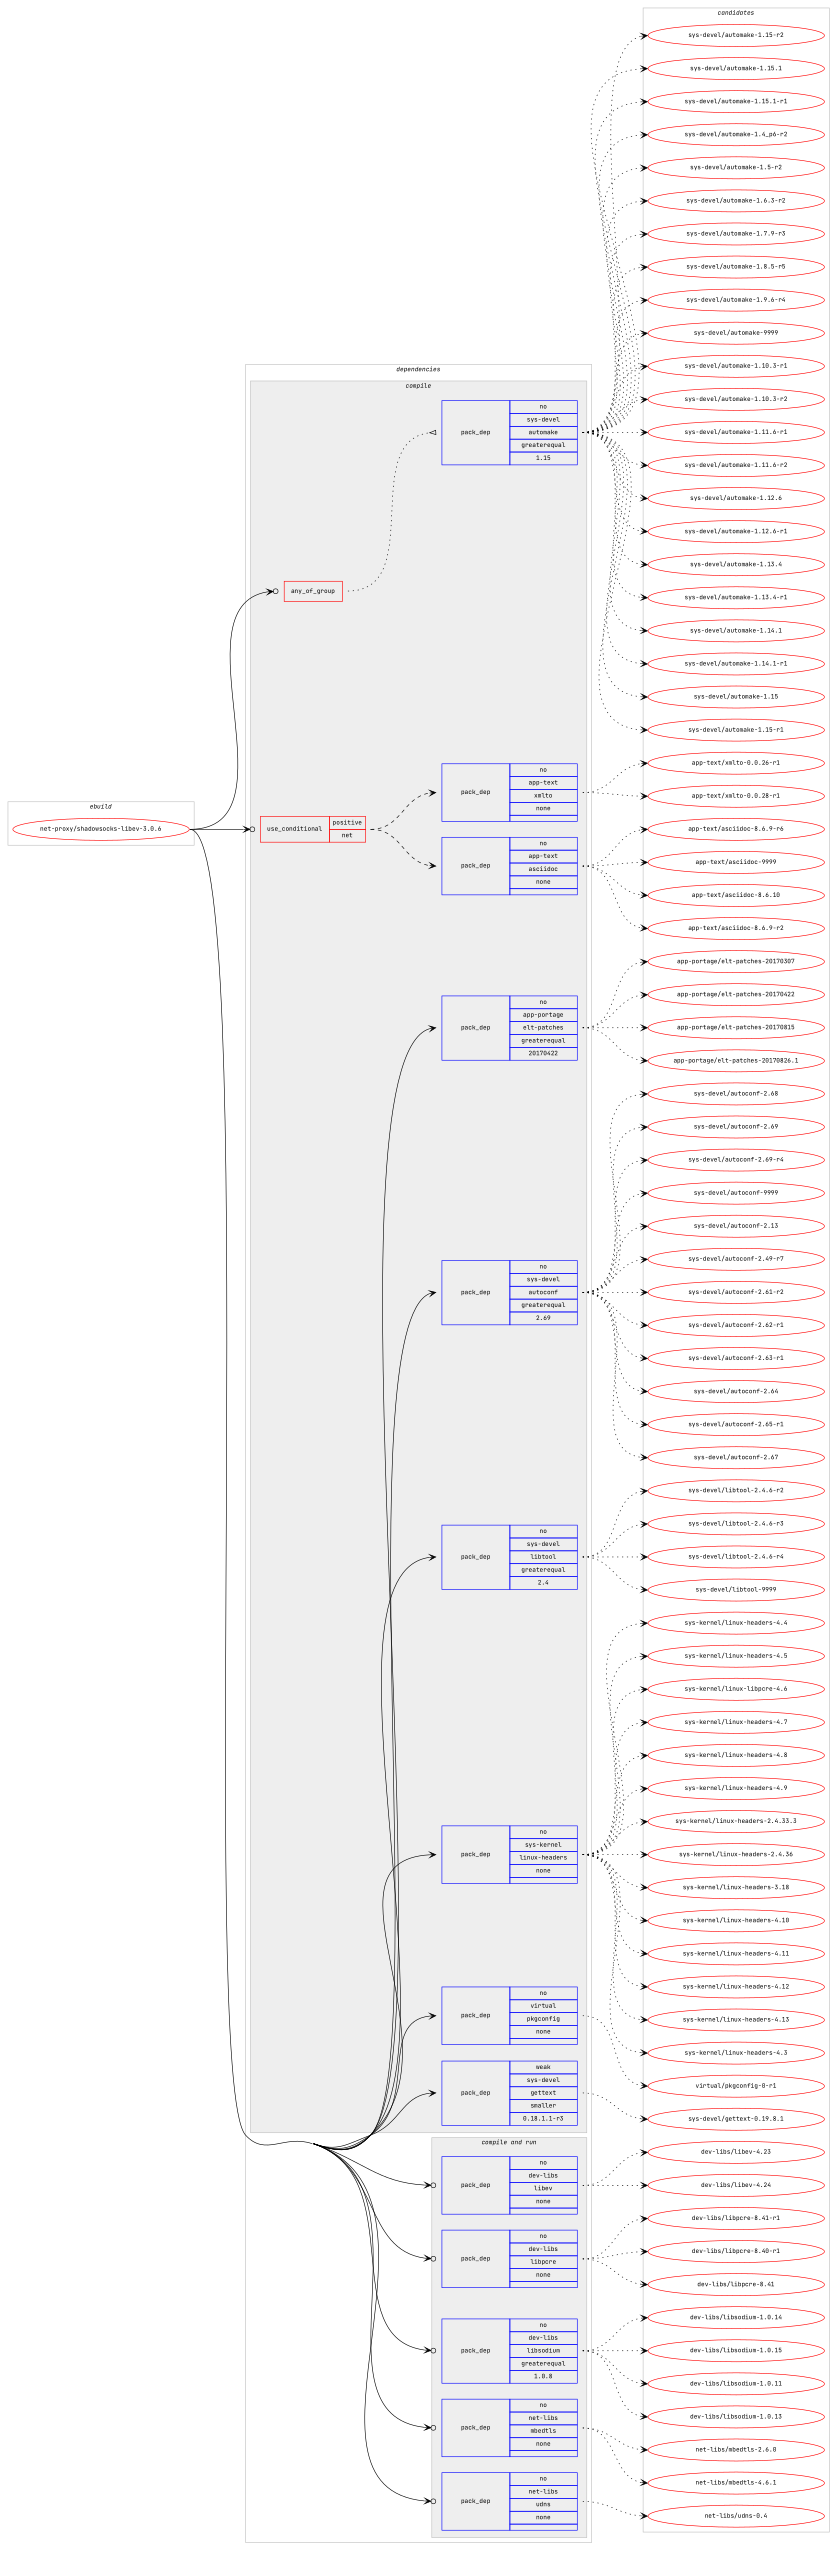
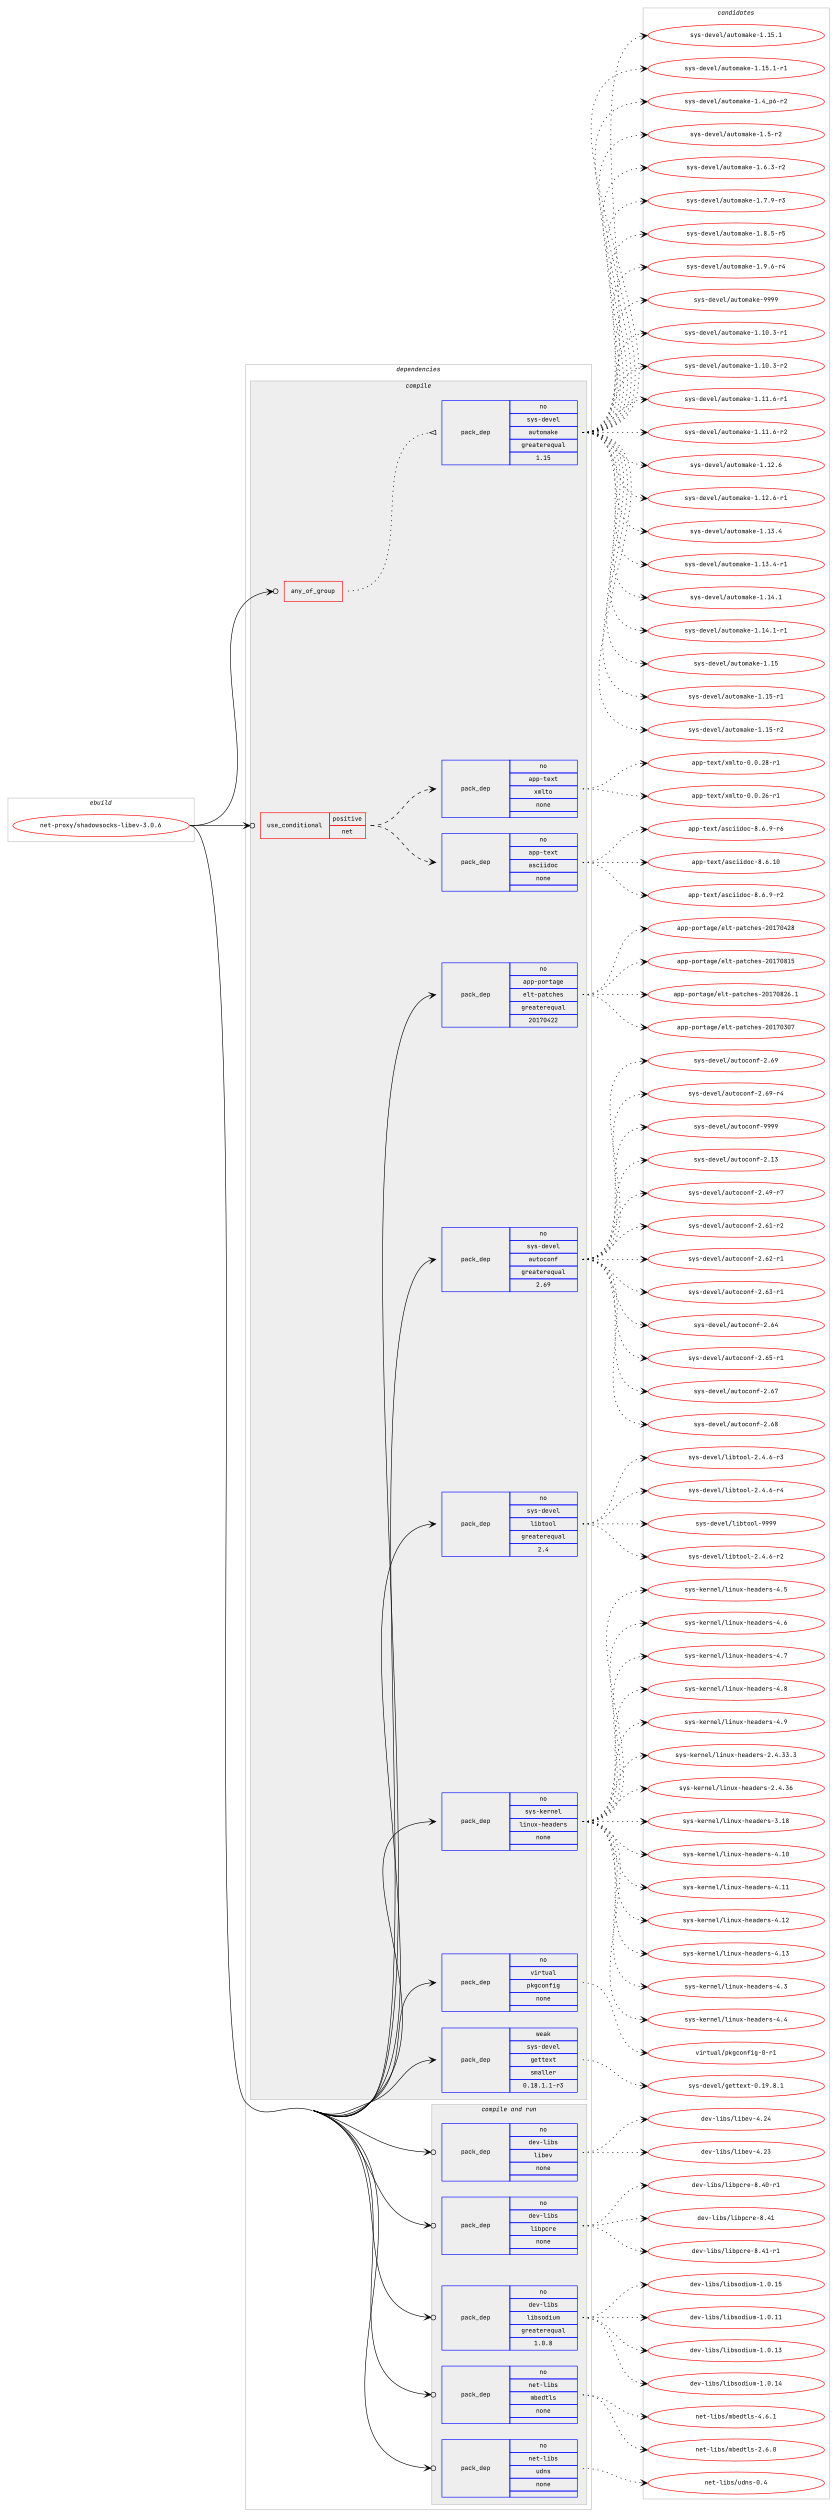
(736, 862) -> none
(736, 995) -> (736, 929)
(736, 1689) -> (736, 1623)
